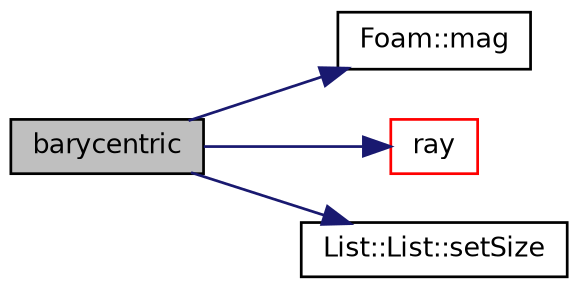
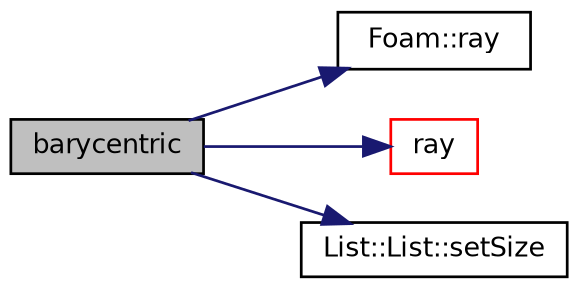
(434, 41) -> (434, 41)
